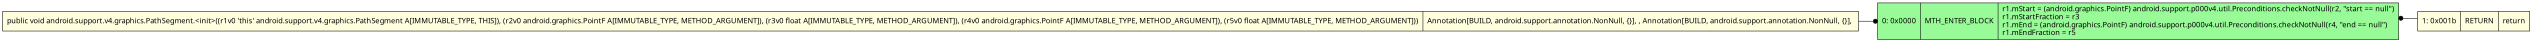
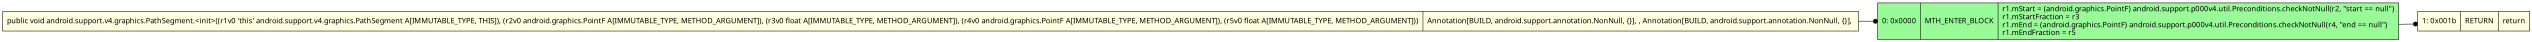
(2410, 18) -> (2406, 24)
